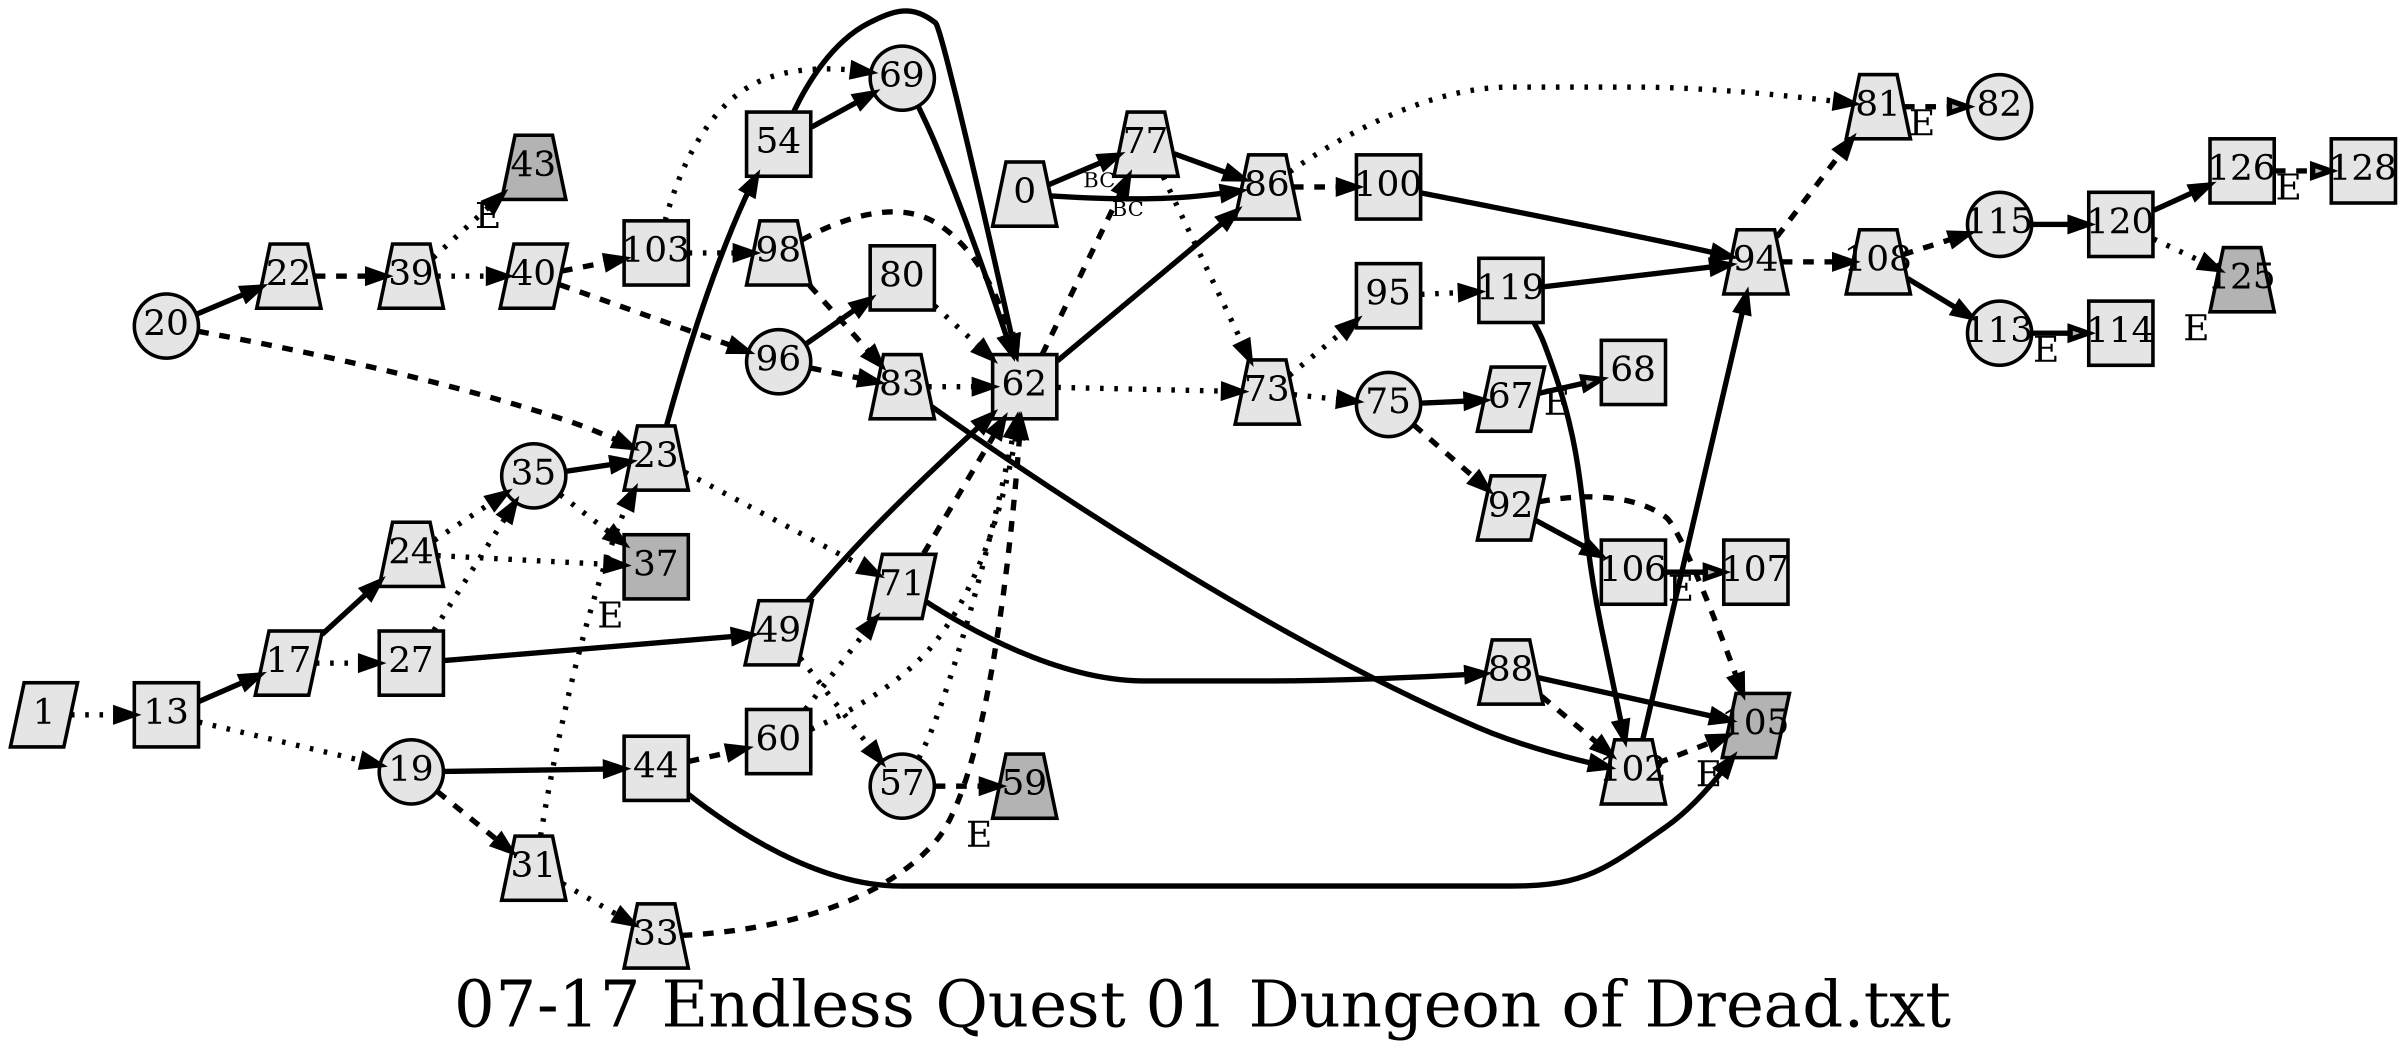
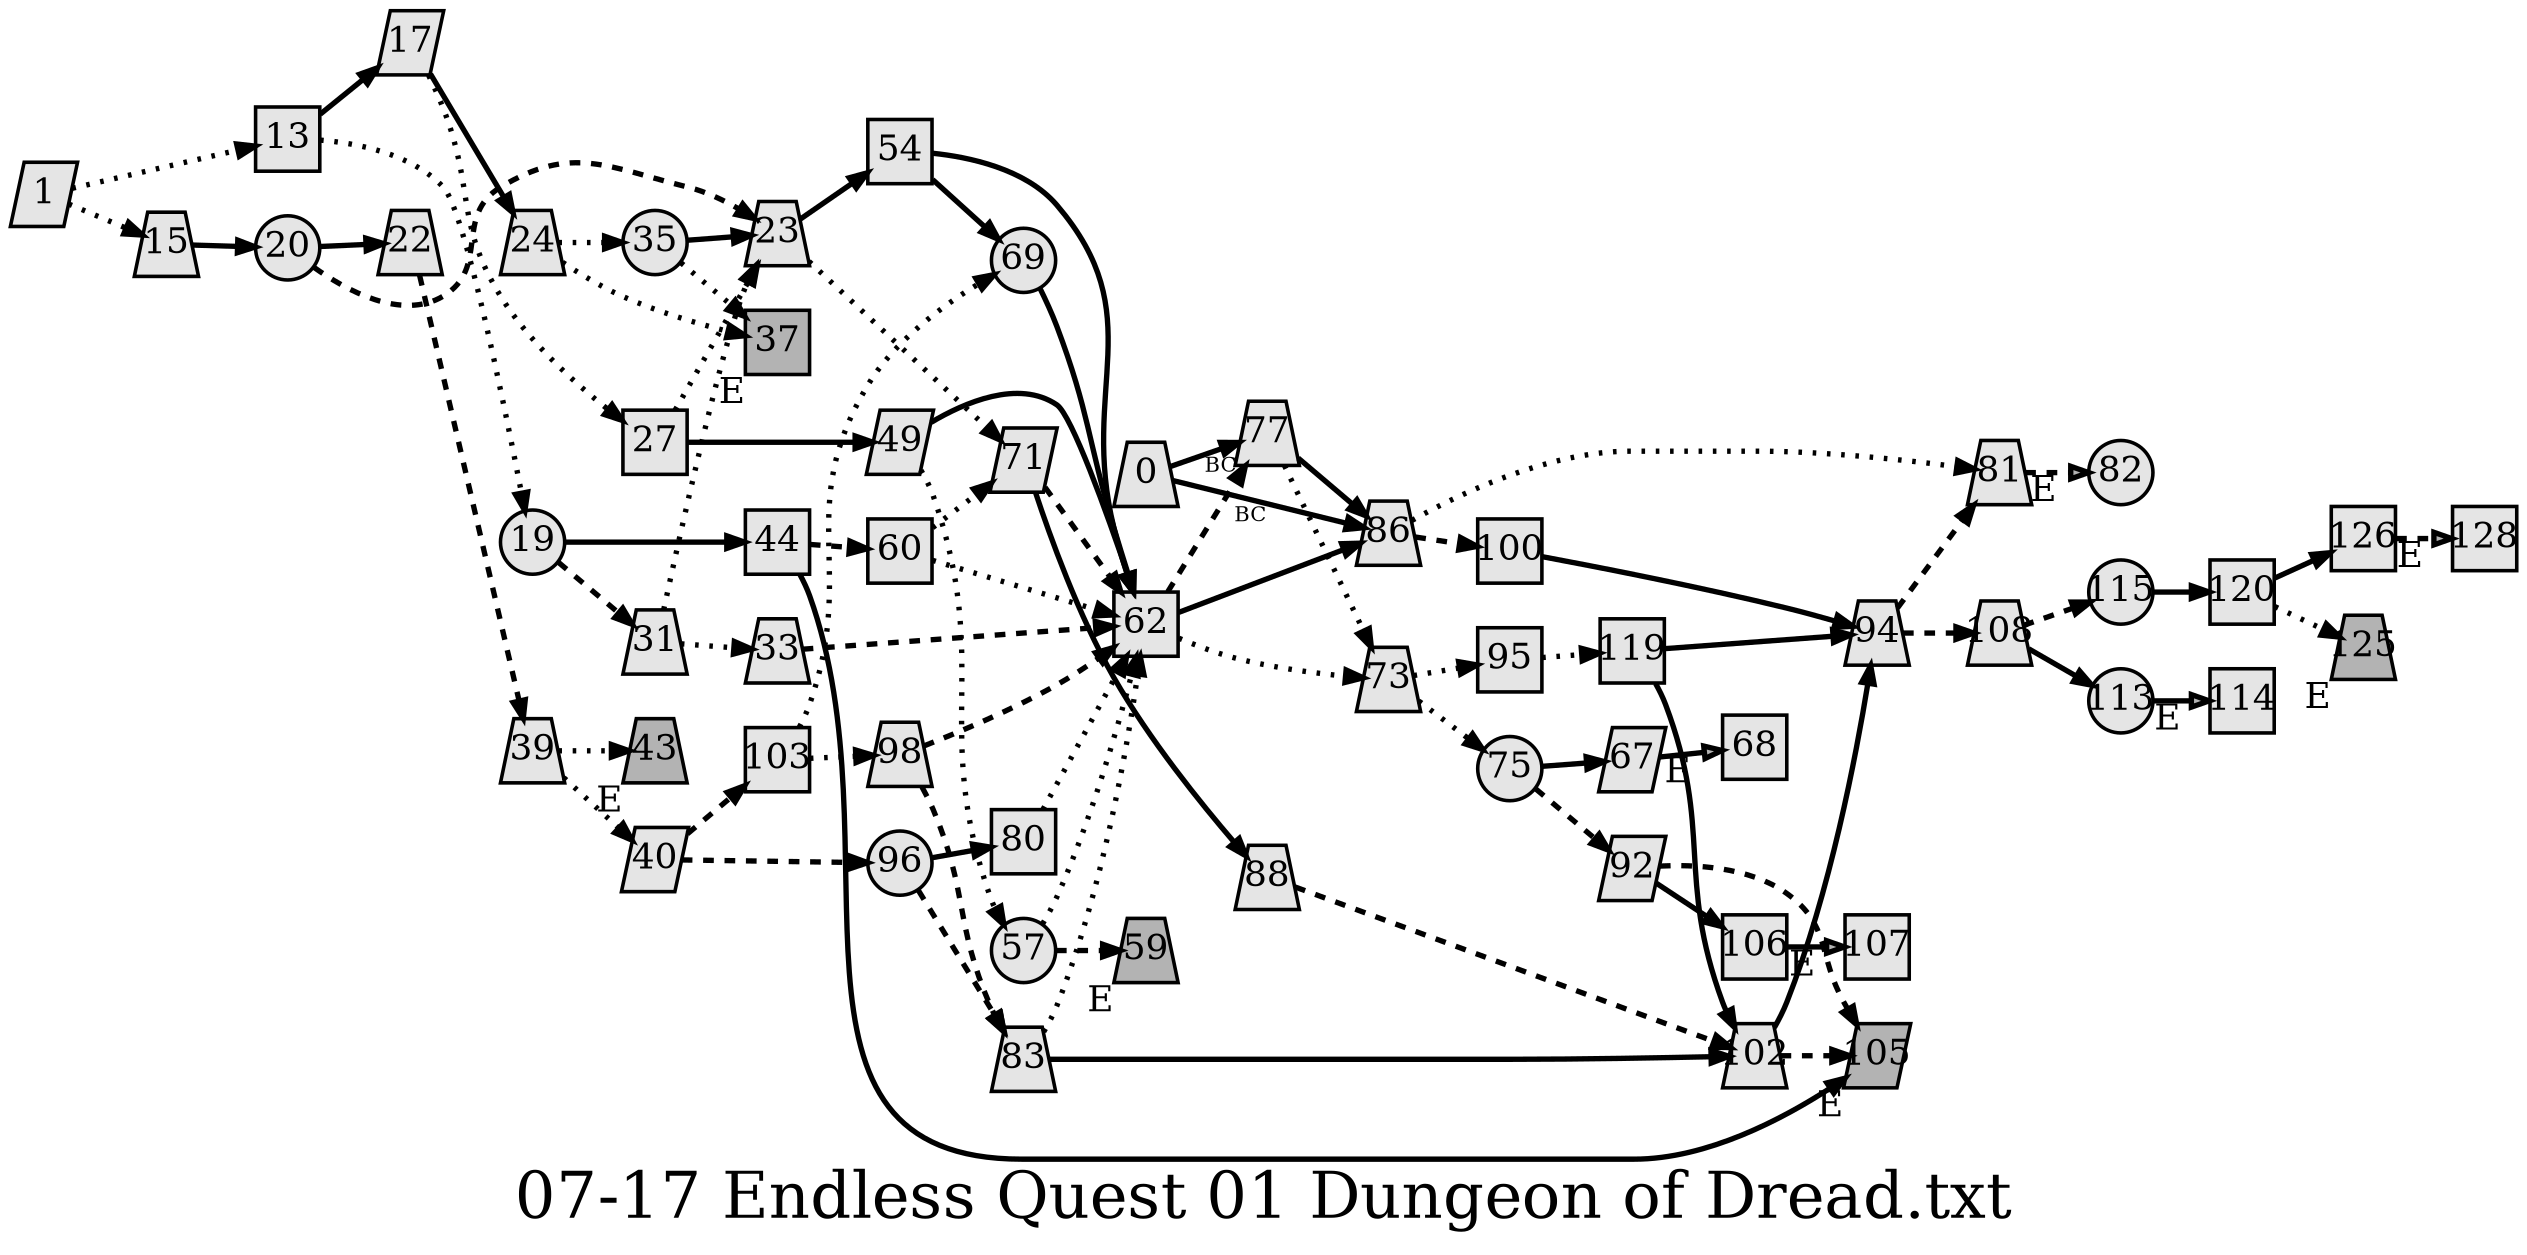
none -> (166, 244)
(470, 574) -> (712, 346)
(1629, 698) -> none
